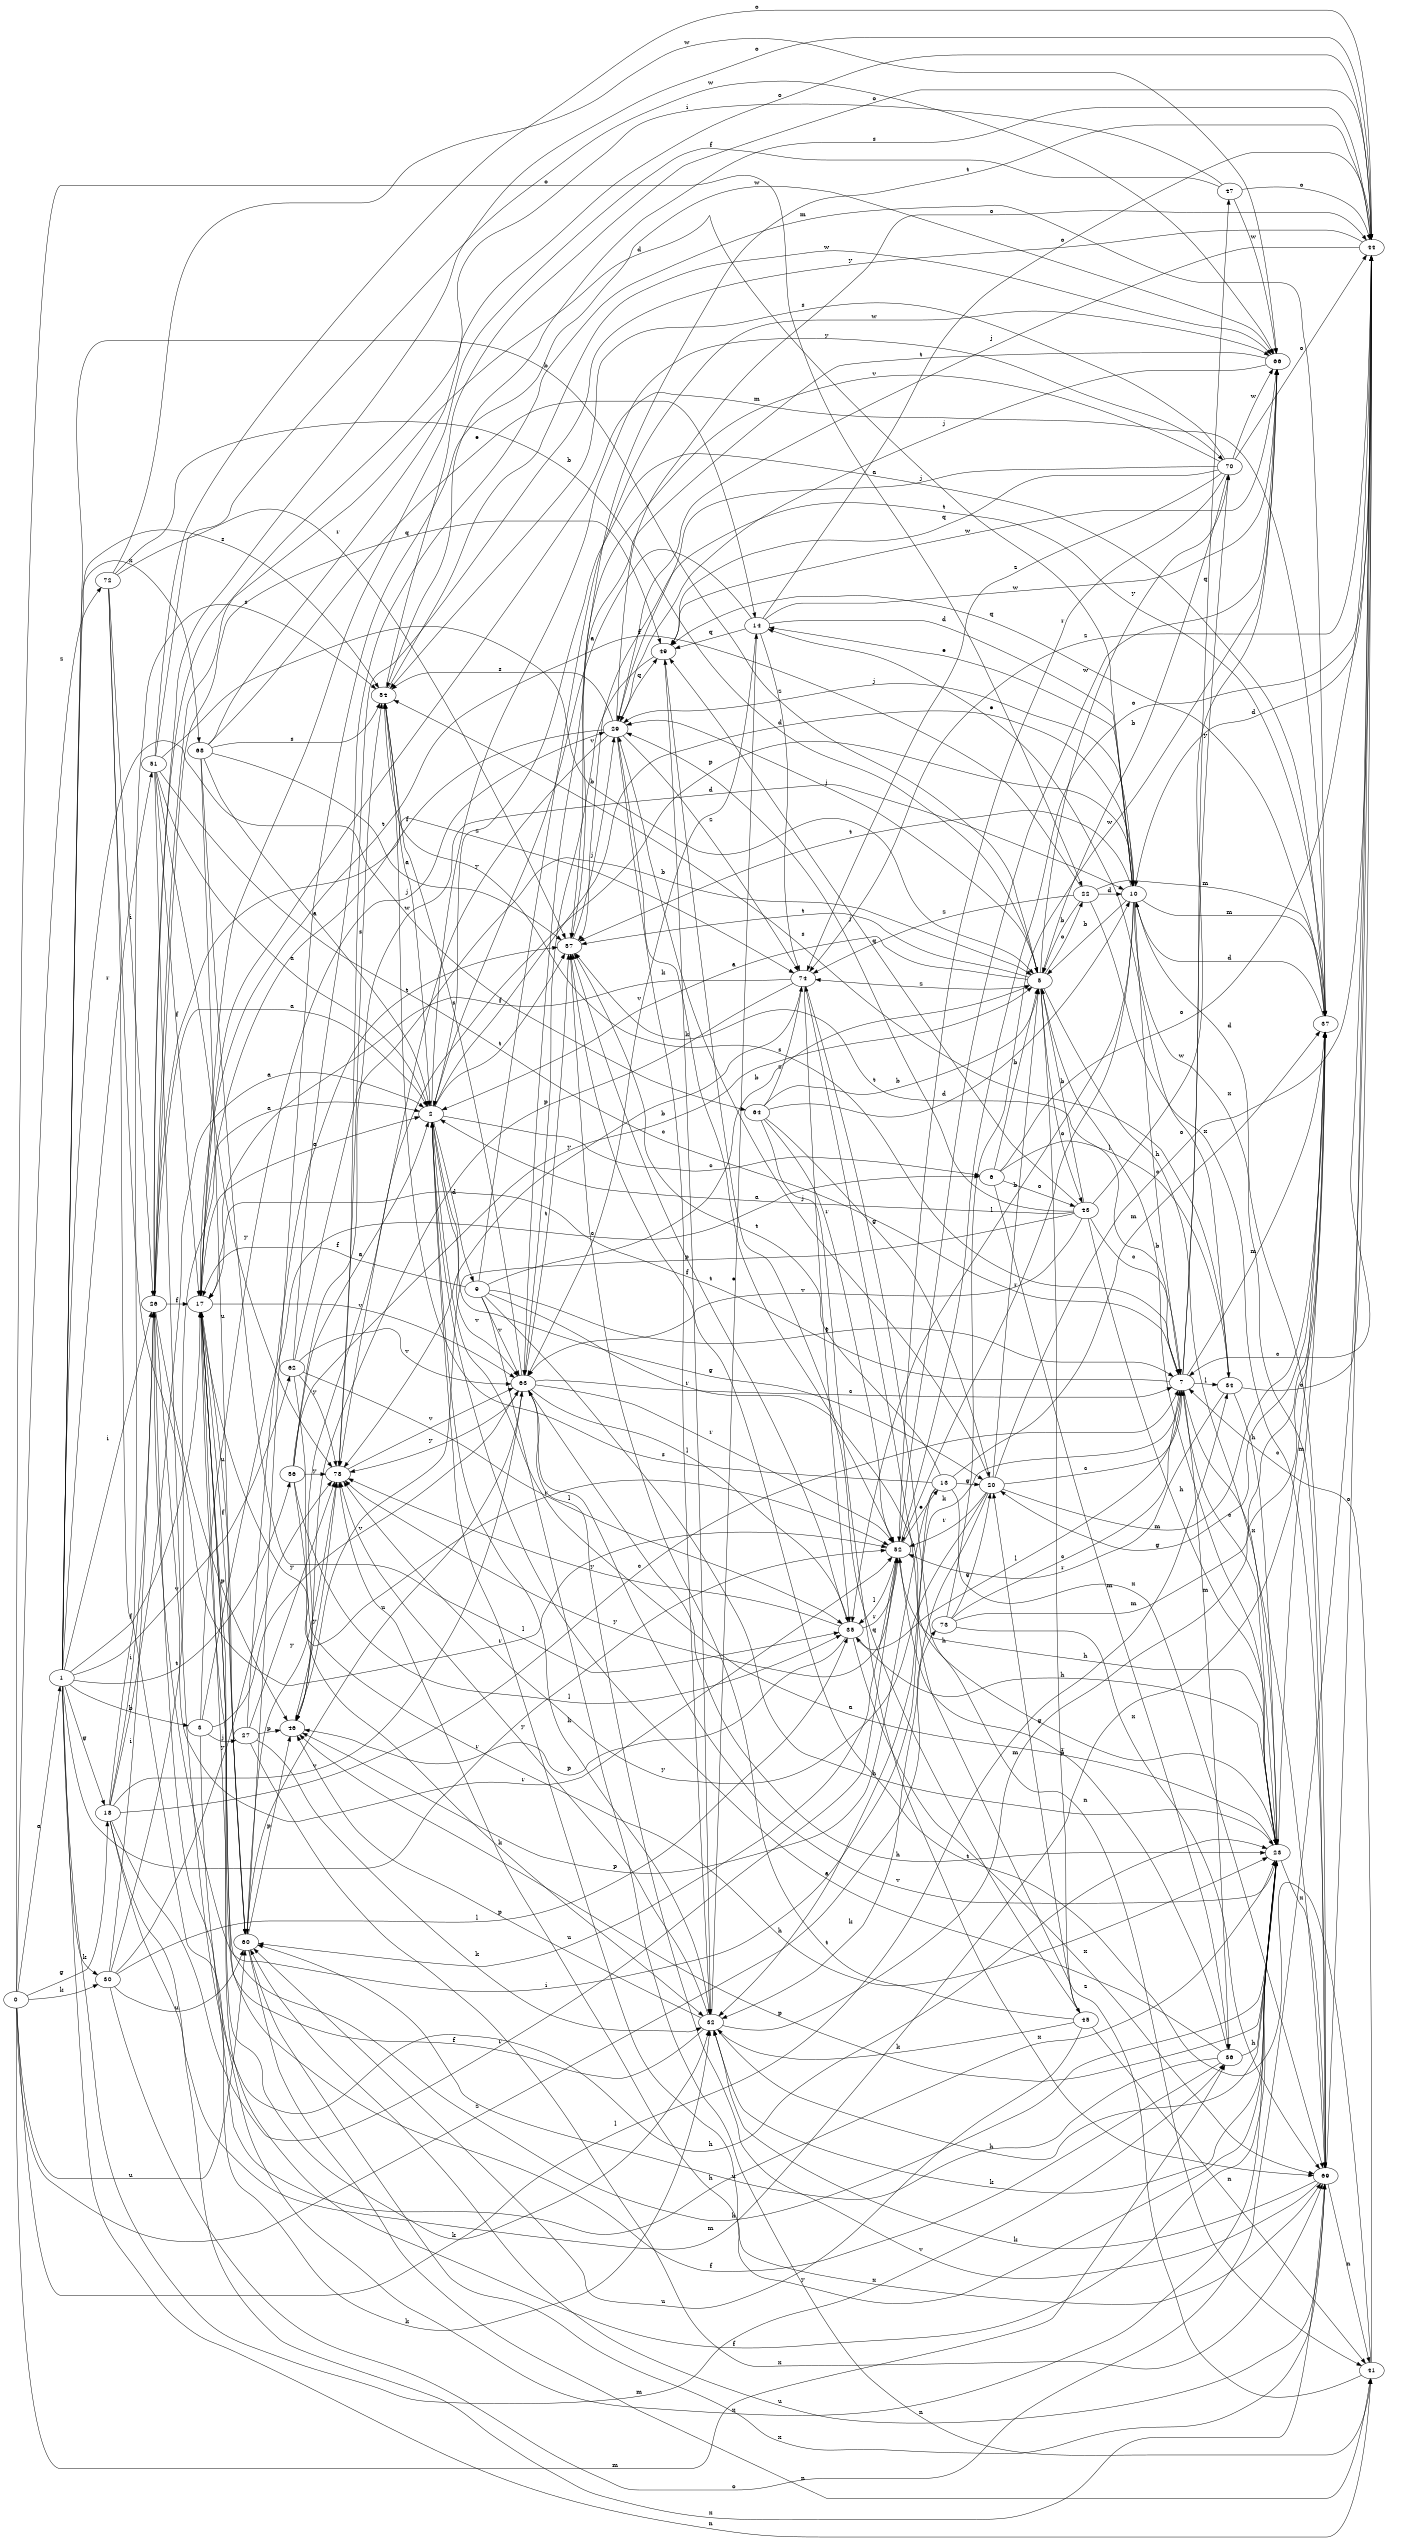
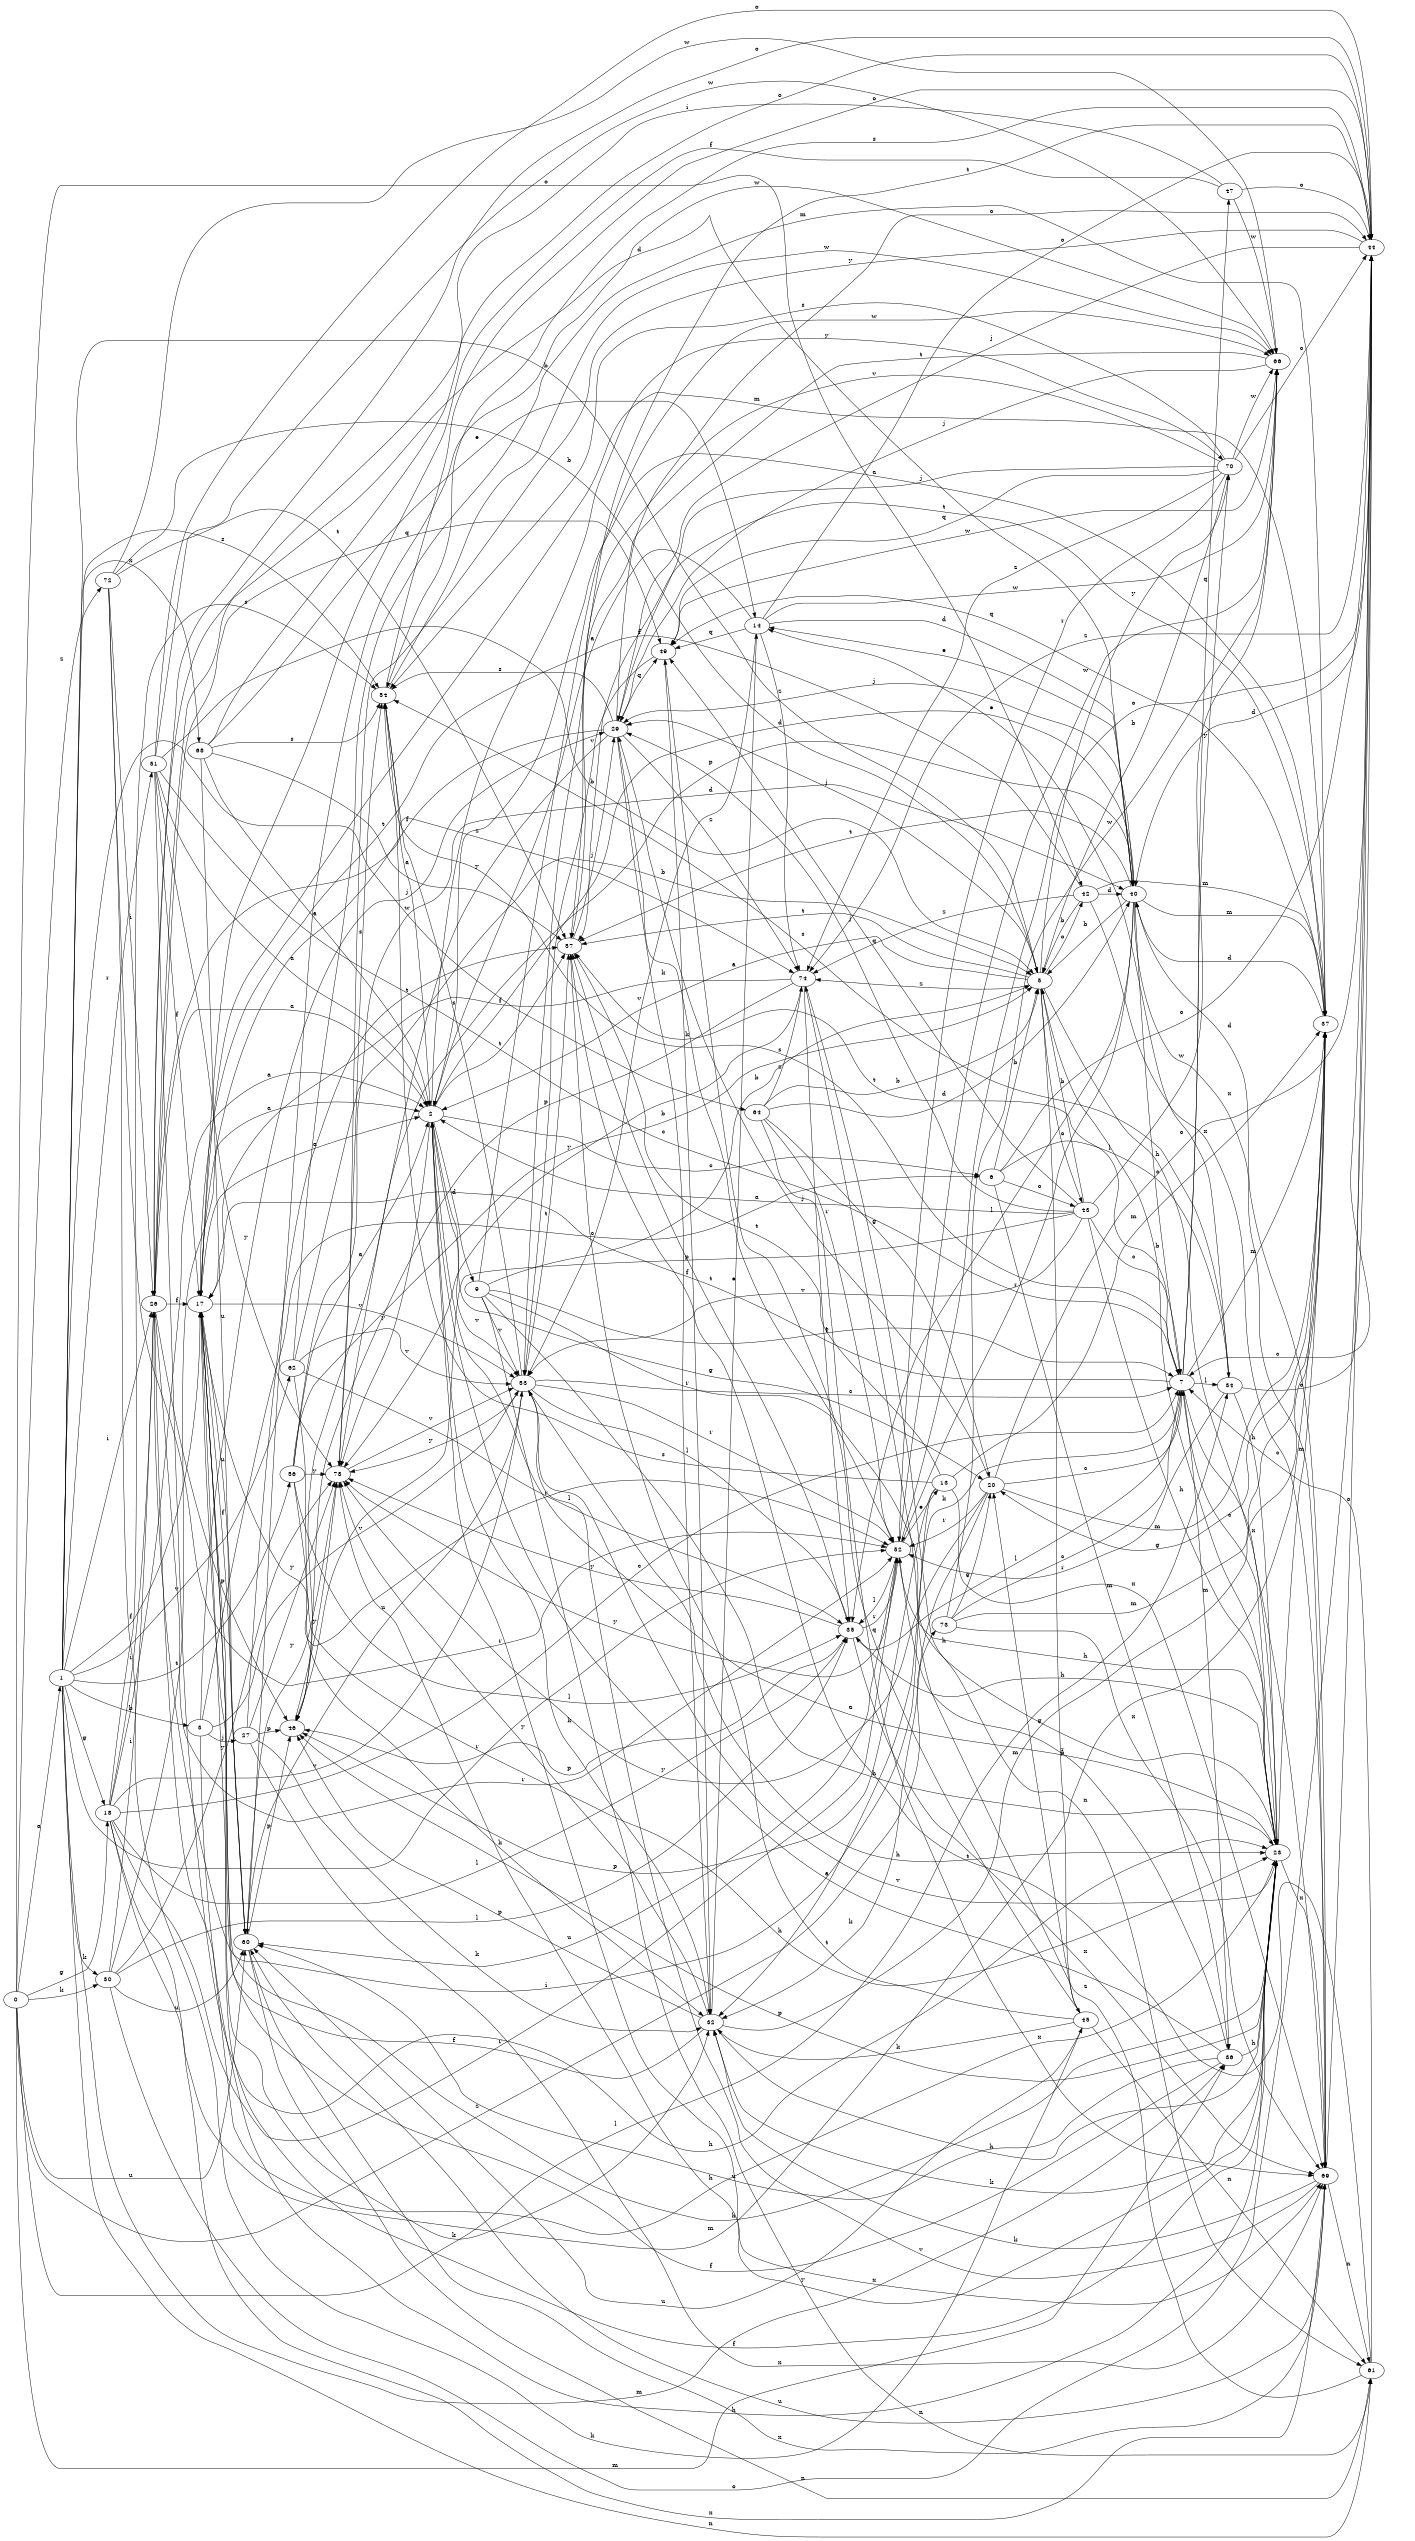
(338, 532) -> (338, 532)
(1086, 894) -> (1086, 894)
(1134, 894) -> (1134, 894)
(1015, 1235) -> none
(326, 1249) -> none
(523, 1383) -> (523, 1383)
(323, 1416) -> (400, 1305)
(260, 1449) -> (493, 1865)
(966, 1484) -> none
(153, 1747) -> (188, 1979)
(1372, 2371) -> (1372, 2371)
(734, 2410) -> (734, 2410)
